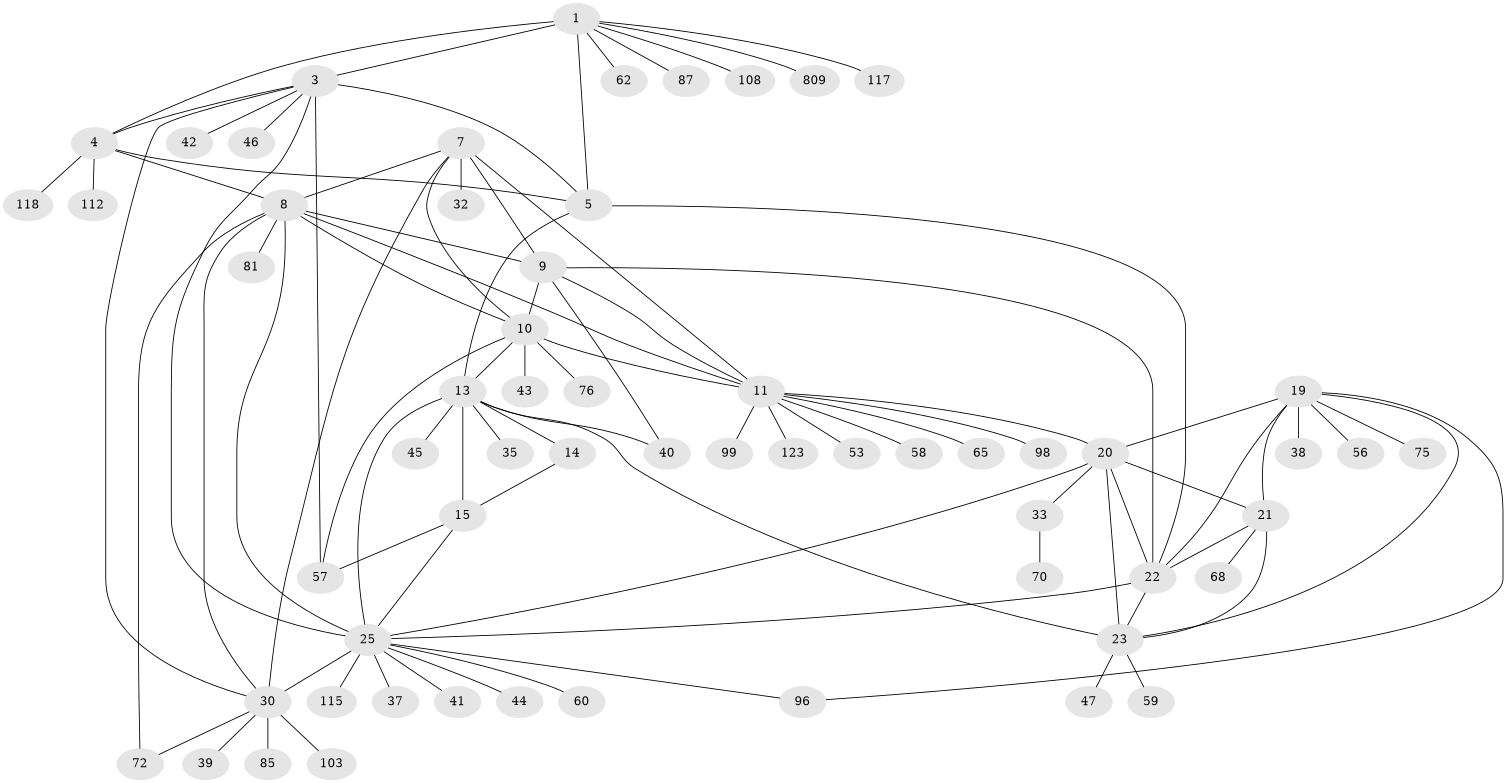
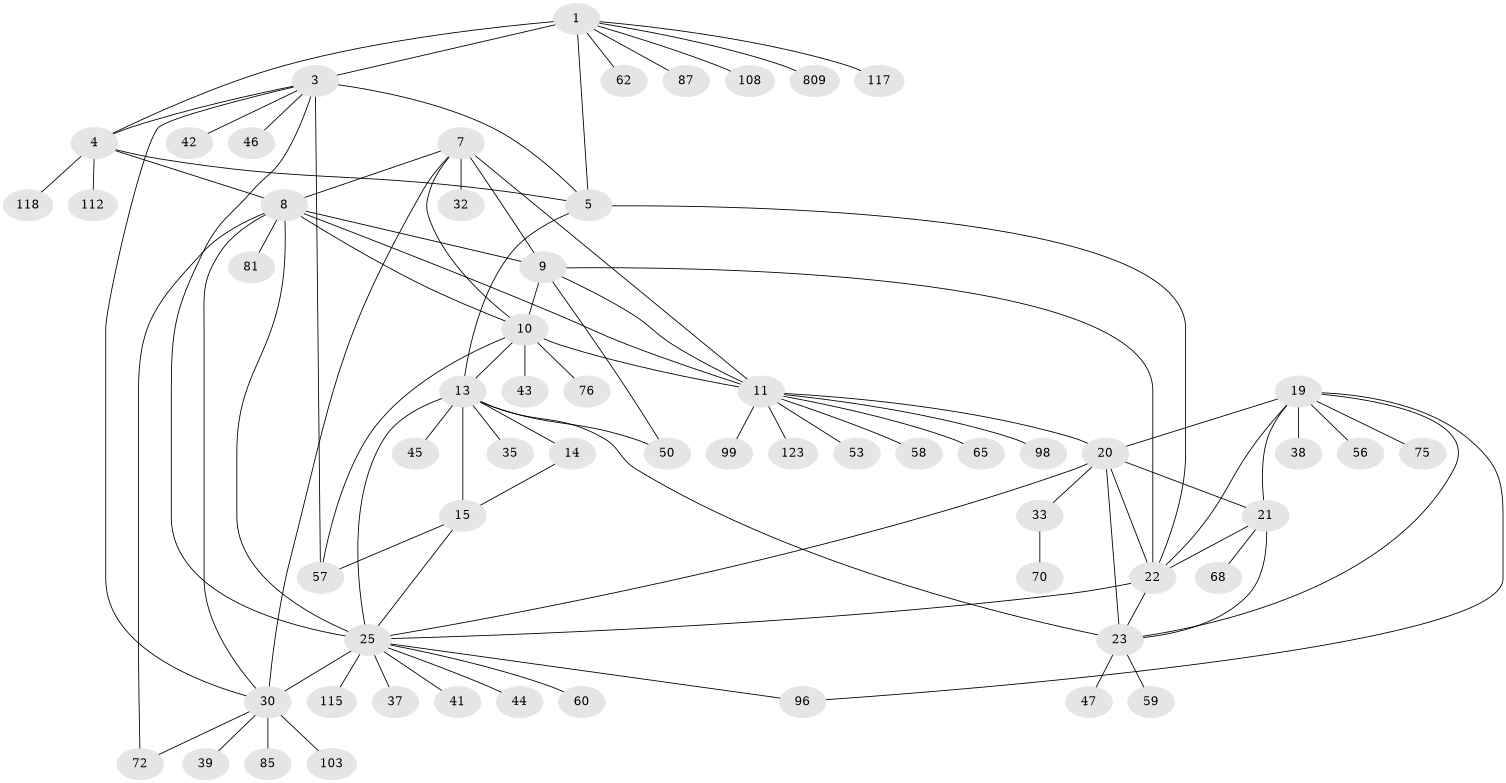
(667, 454) -> (667, 454)
